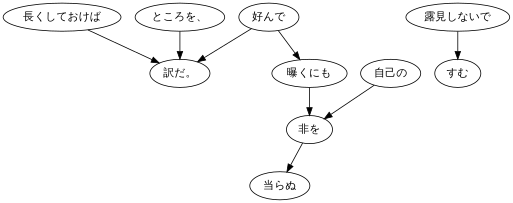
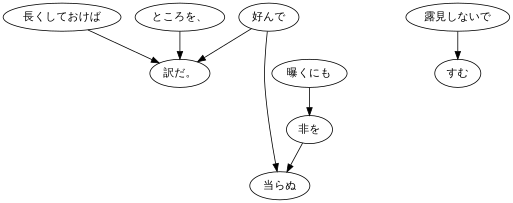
(287, 42) -> (266, 98)
(391, 73) -> none
